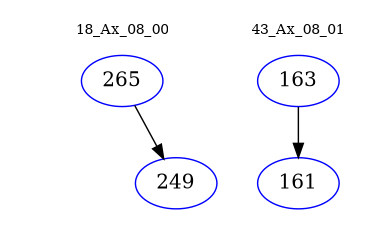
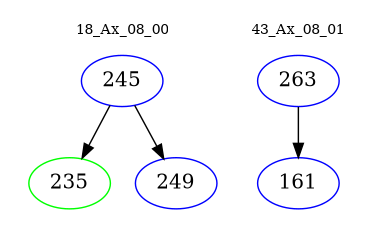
(122, 81) -> (122, 81)
(298, 81) -> (298, 81)
none -> (70, 183)
